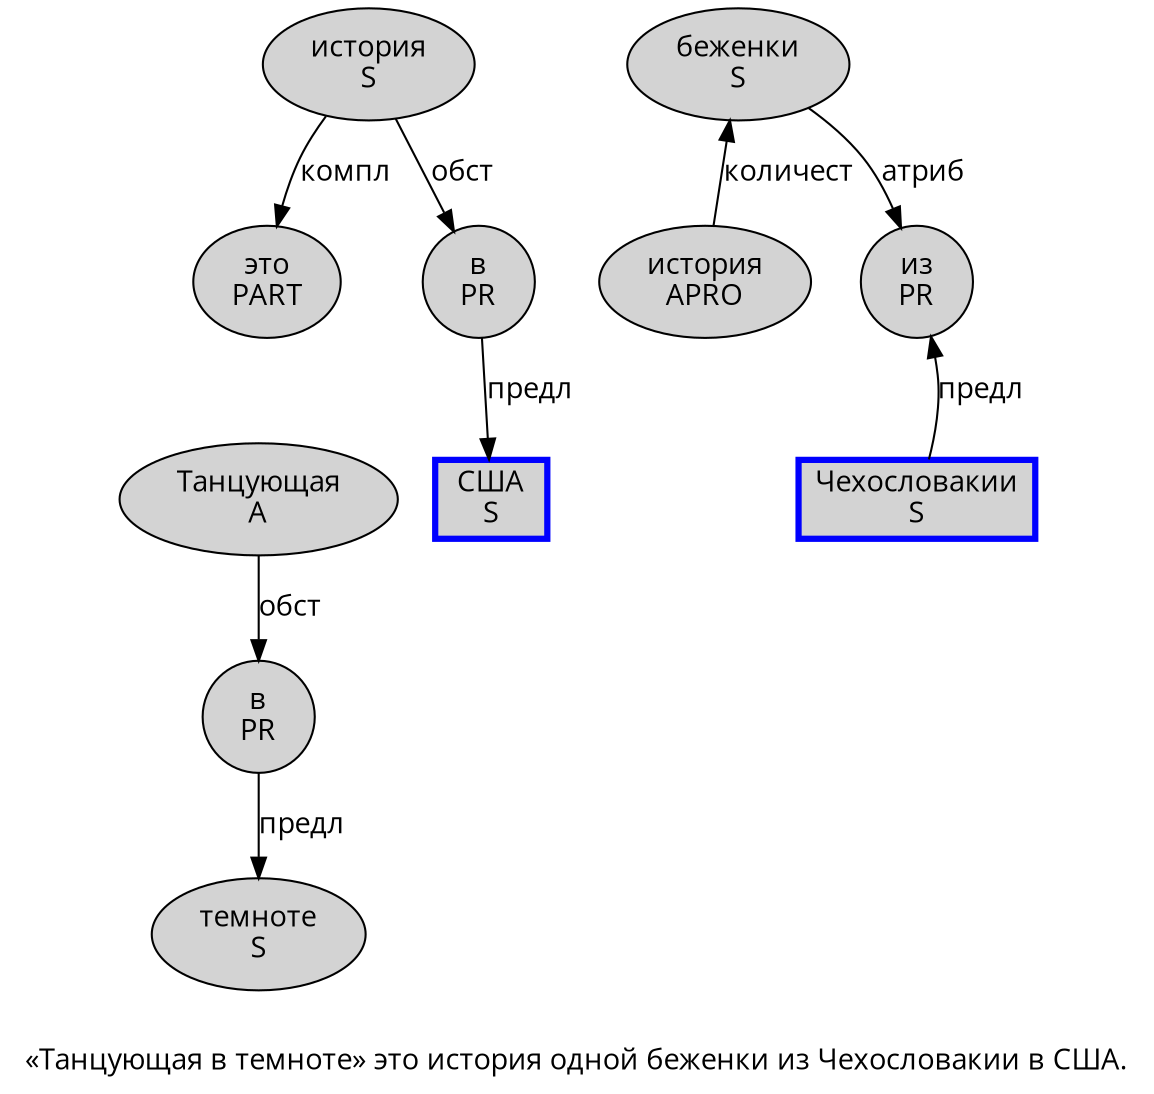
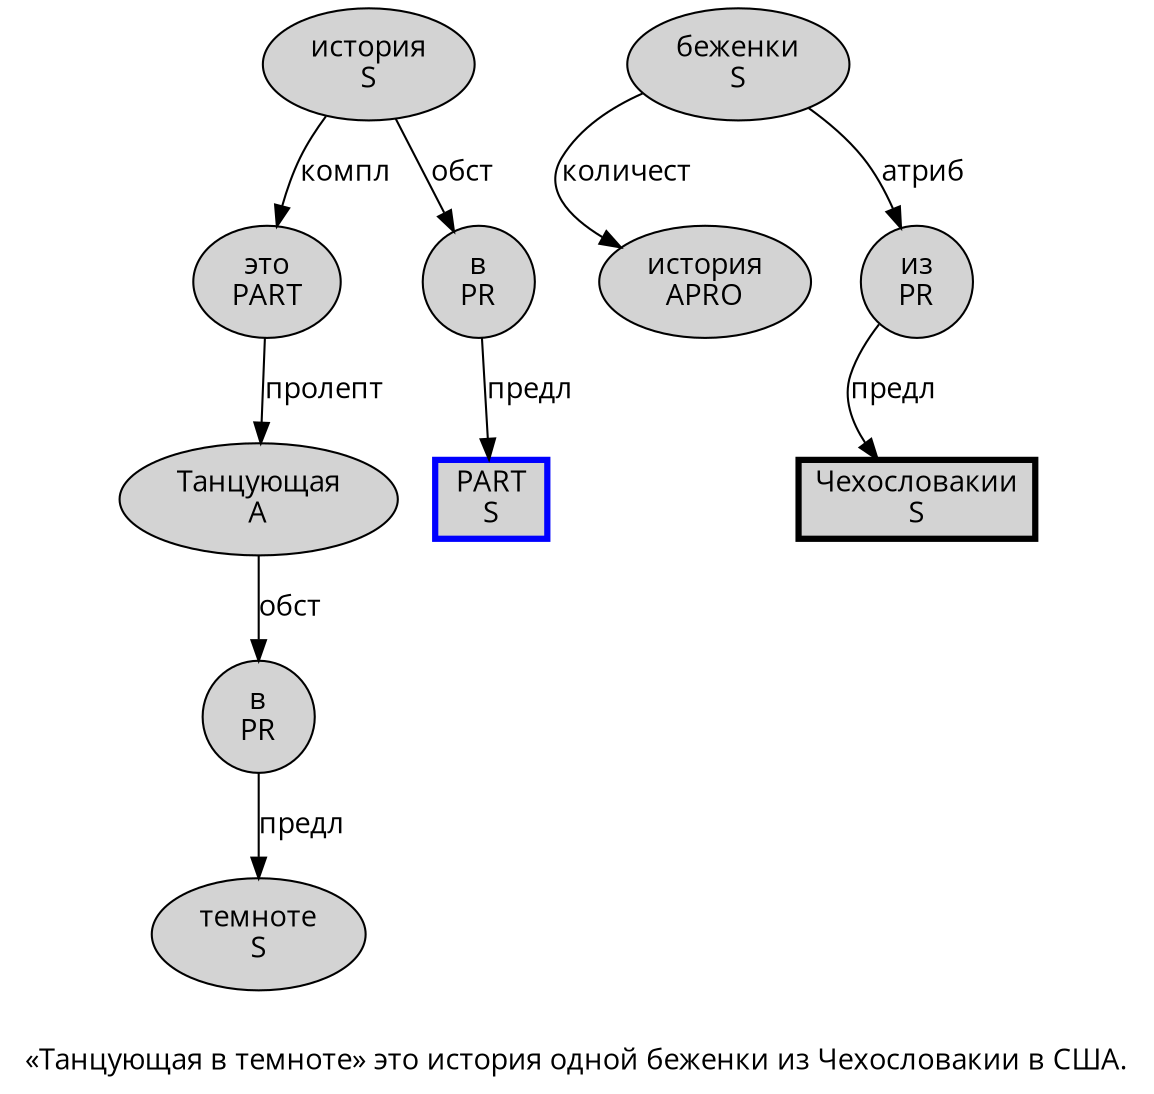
(720, 183) -> (563, 156)
none -> (263, 380)
(938, 409) -> (849, 381)
(491, 499) -> (491, 499)
(917, 499) -> (917, 499)
